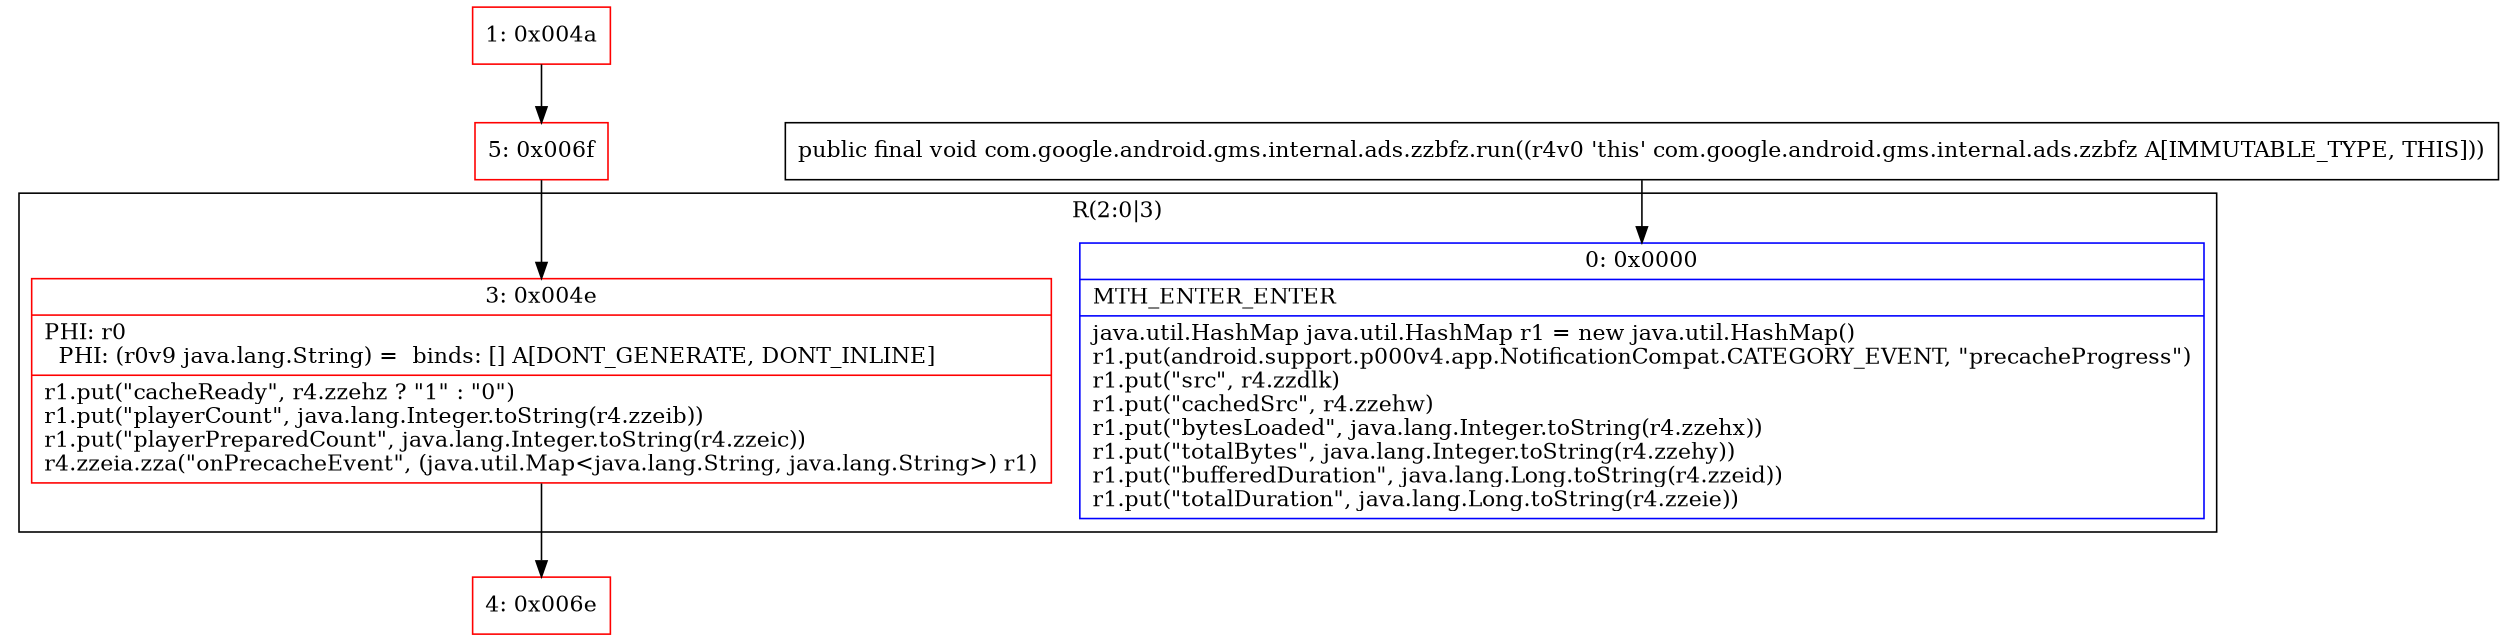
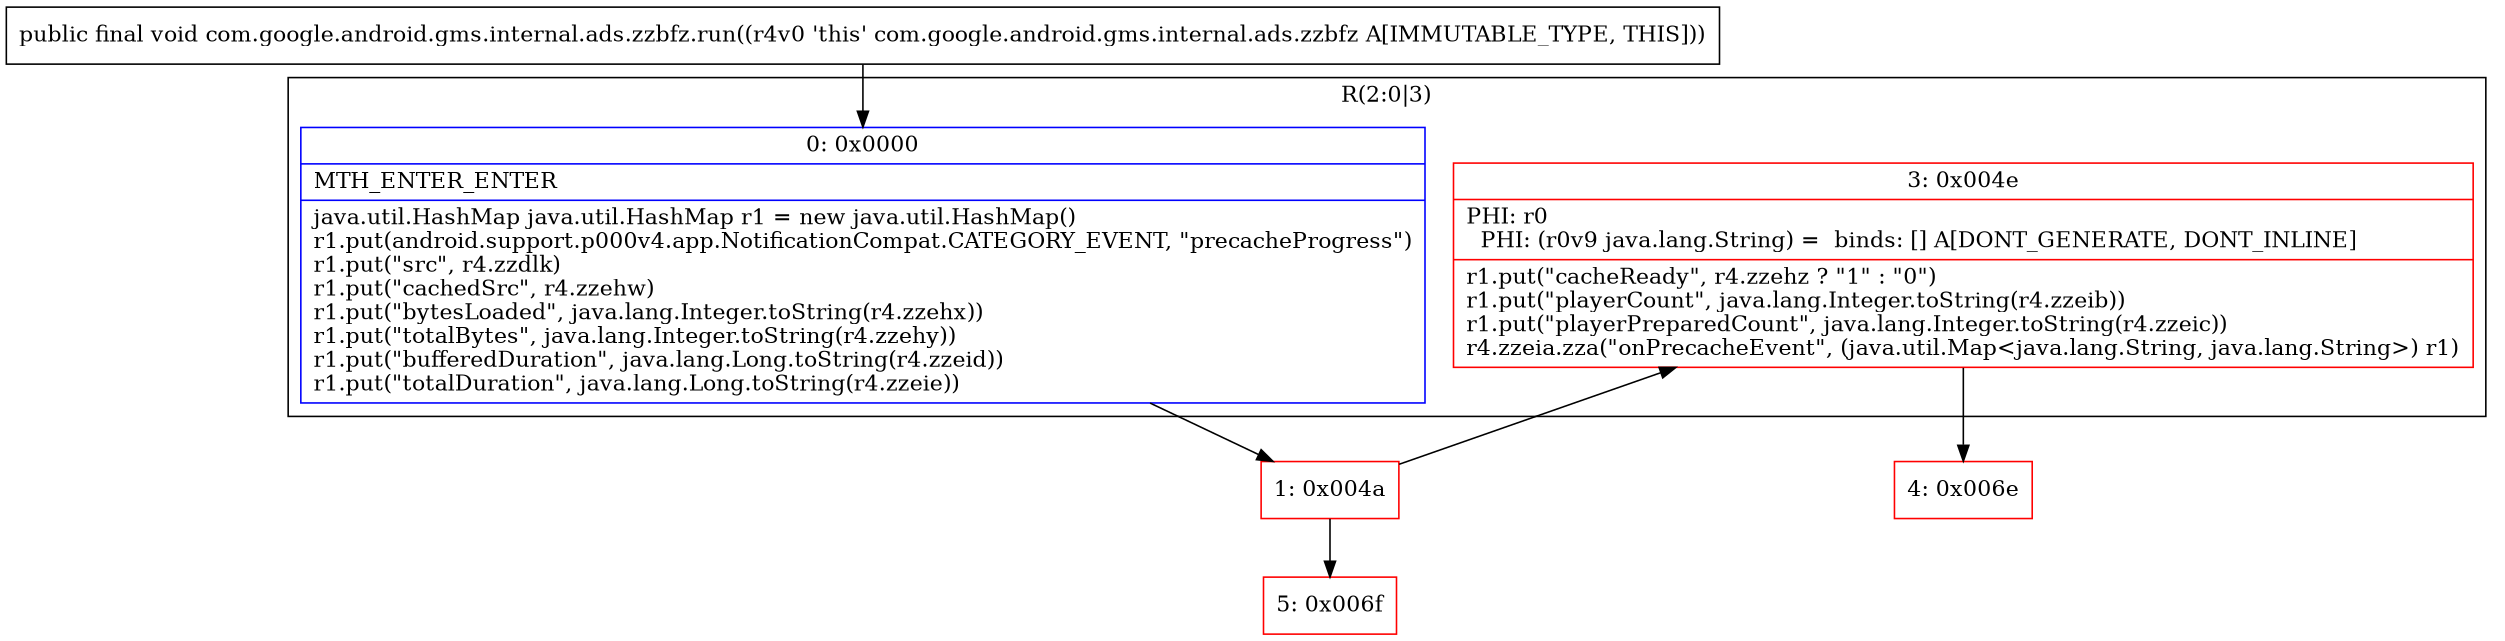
(542, 221) -> (1504, 428)
none -> (1204, 429)
